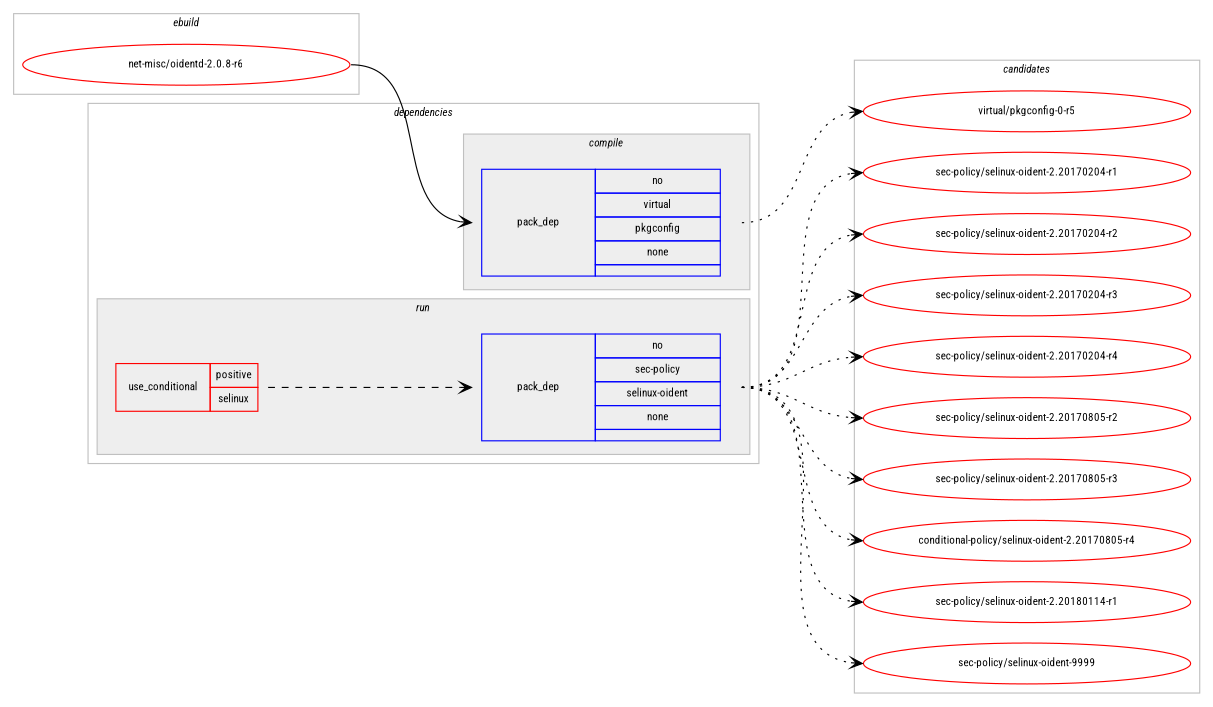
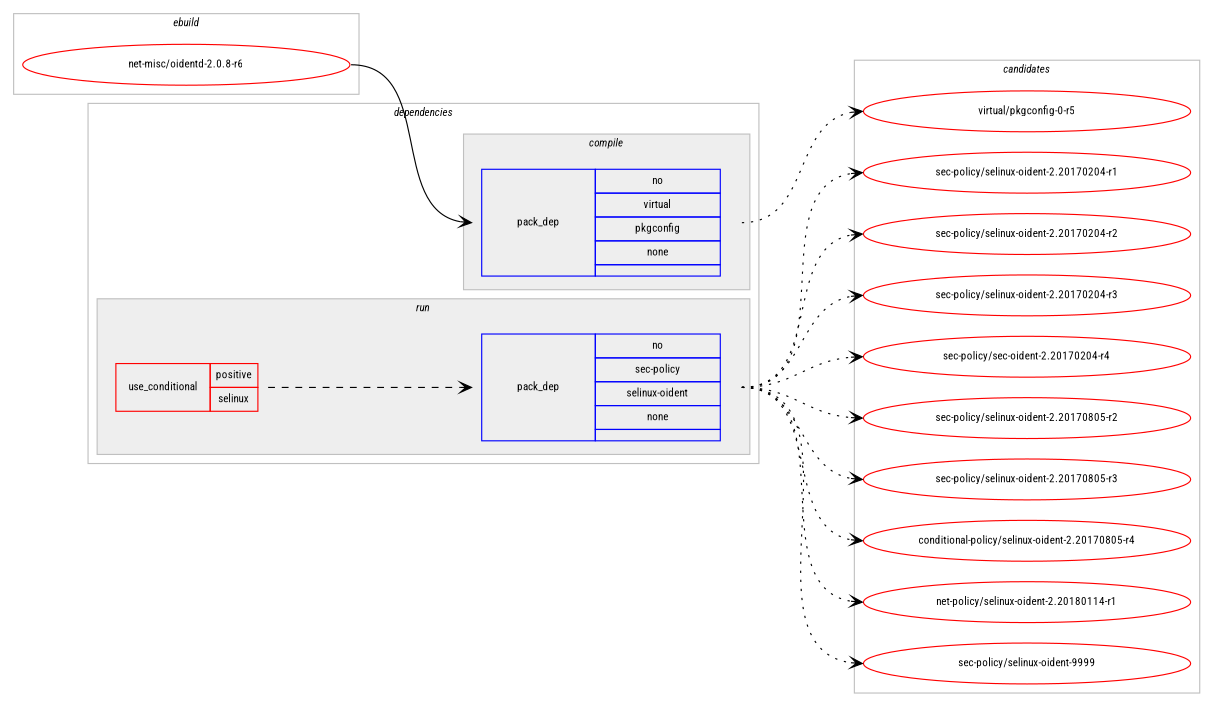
(1027, 357) -> (1027, 357)
(1027, 602) -> (1027, 602)
